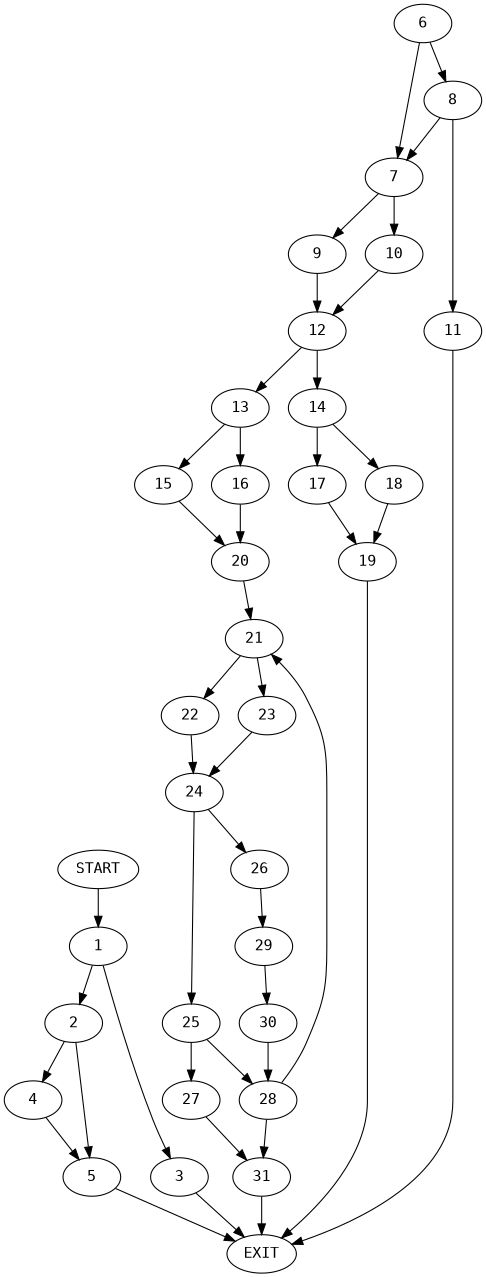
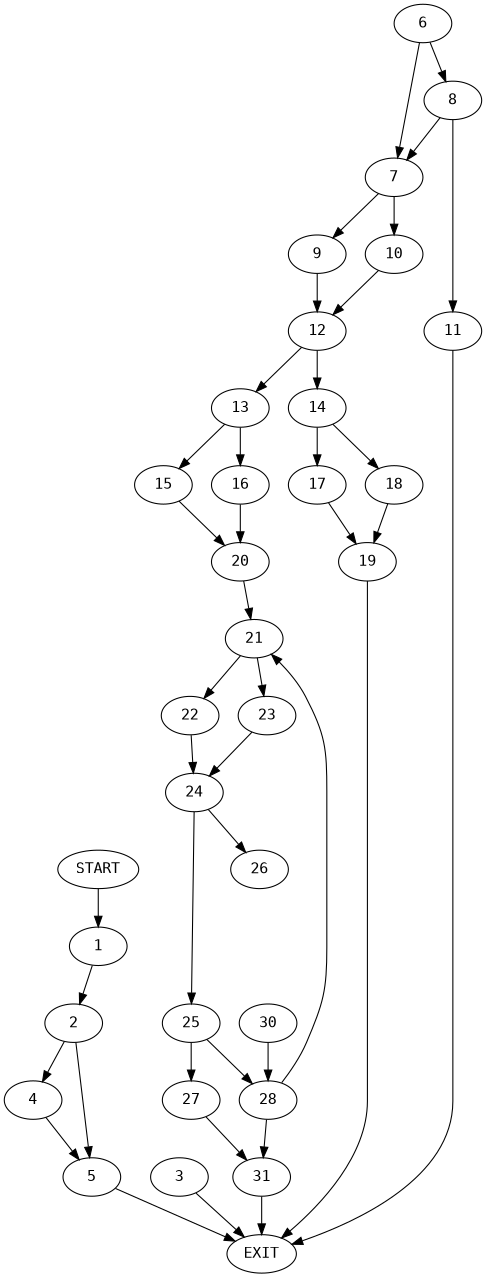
(264, 946) -> none
(131, 1058) -> none
